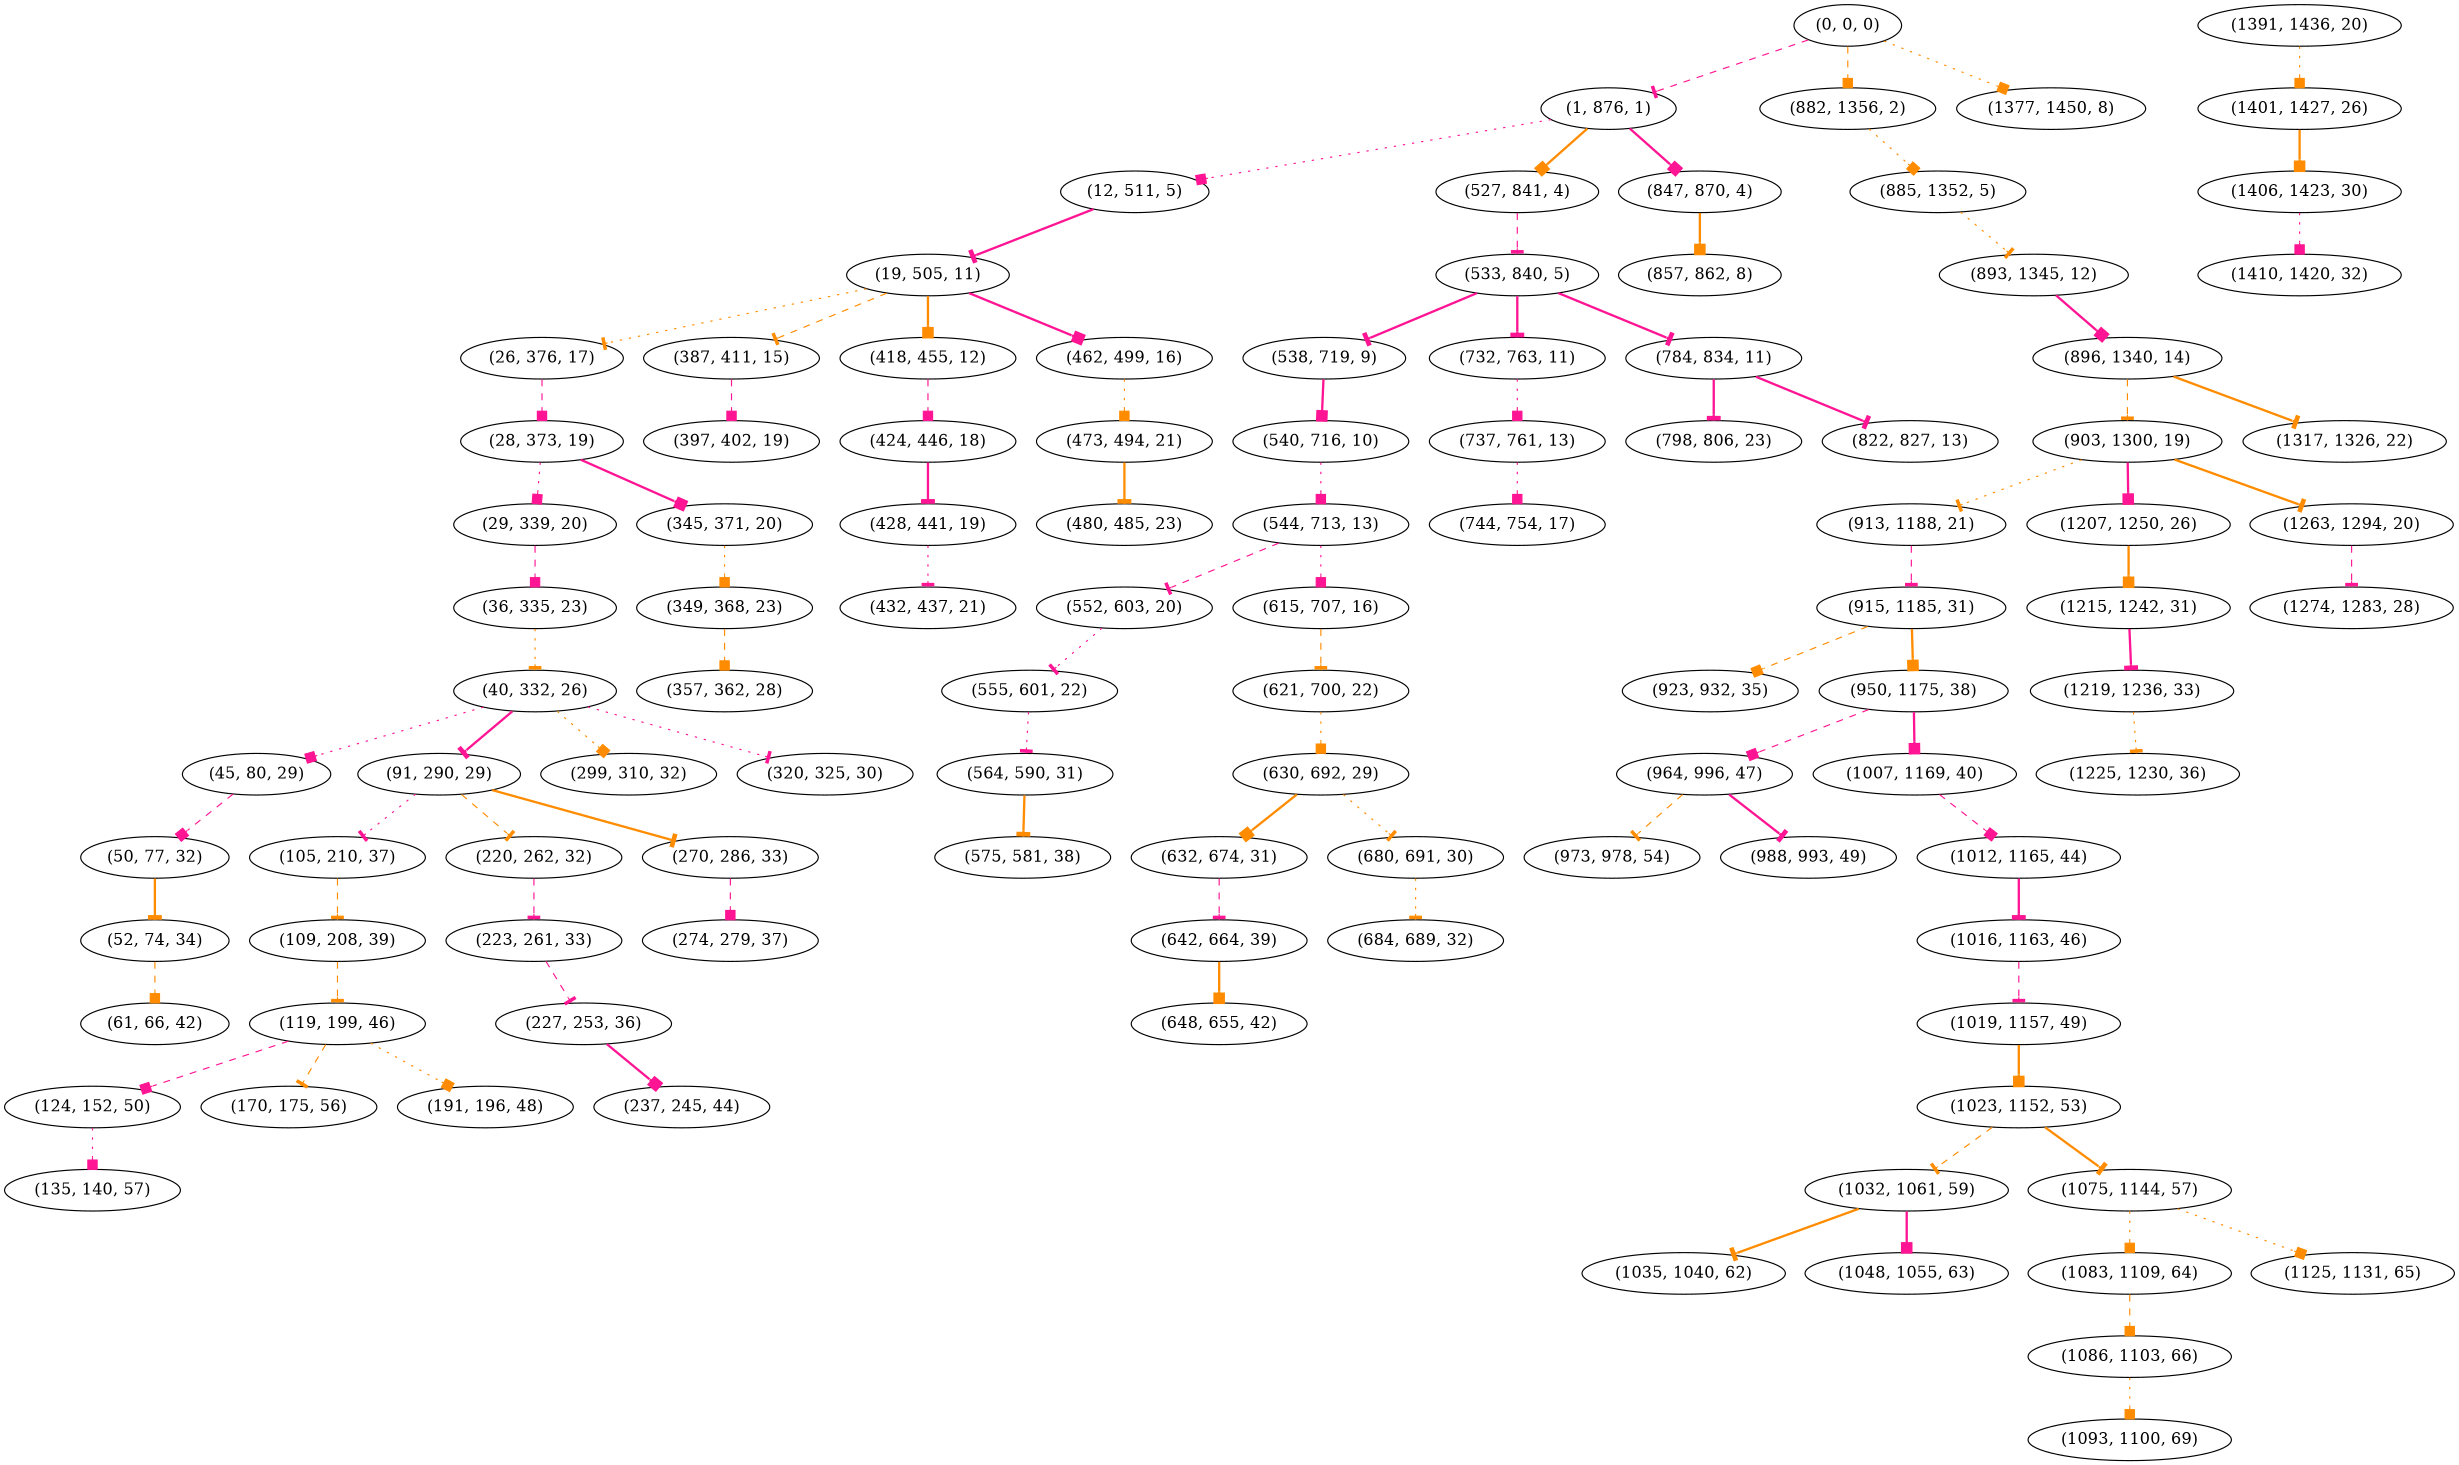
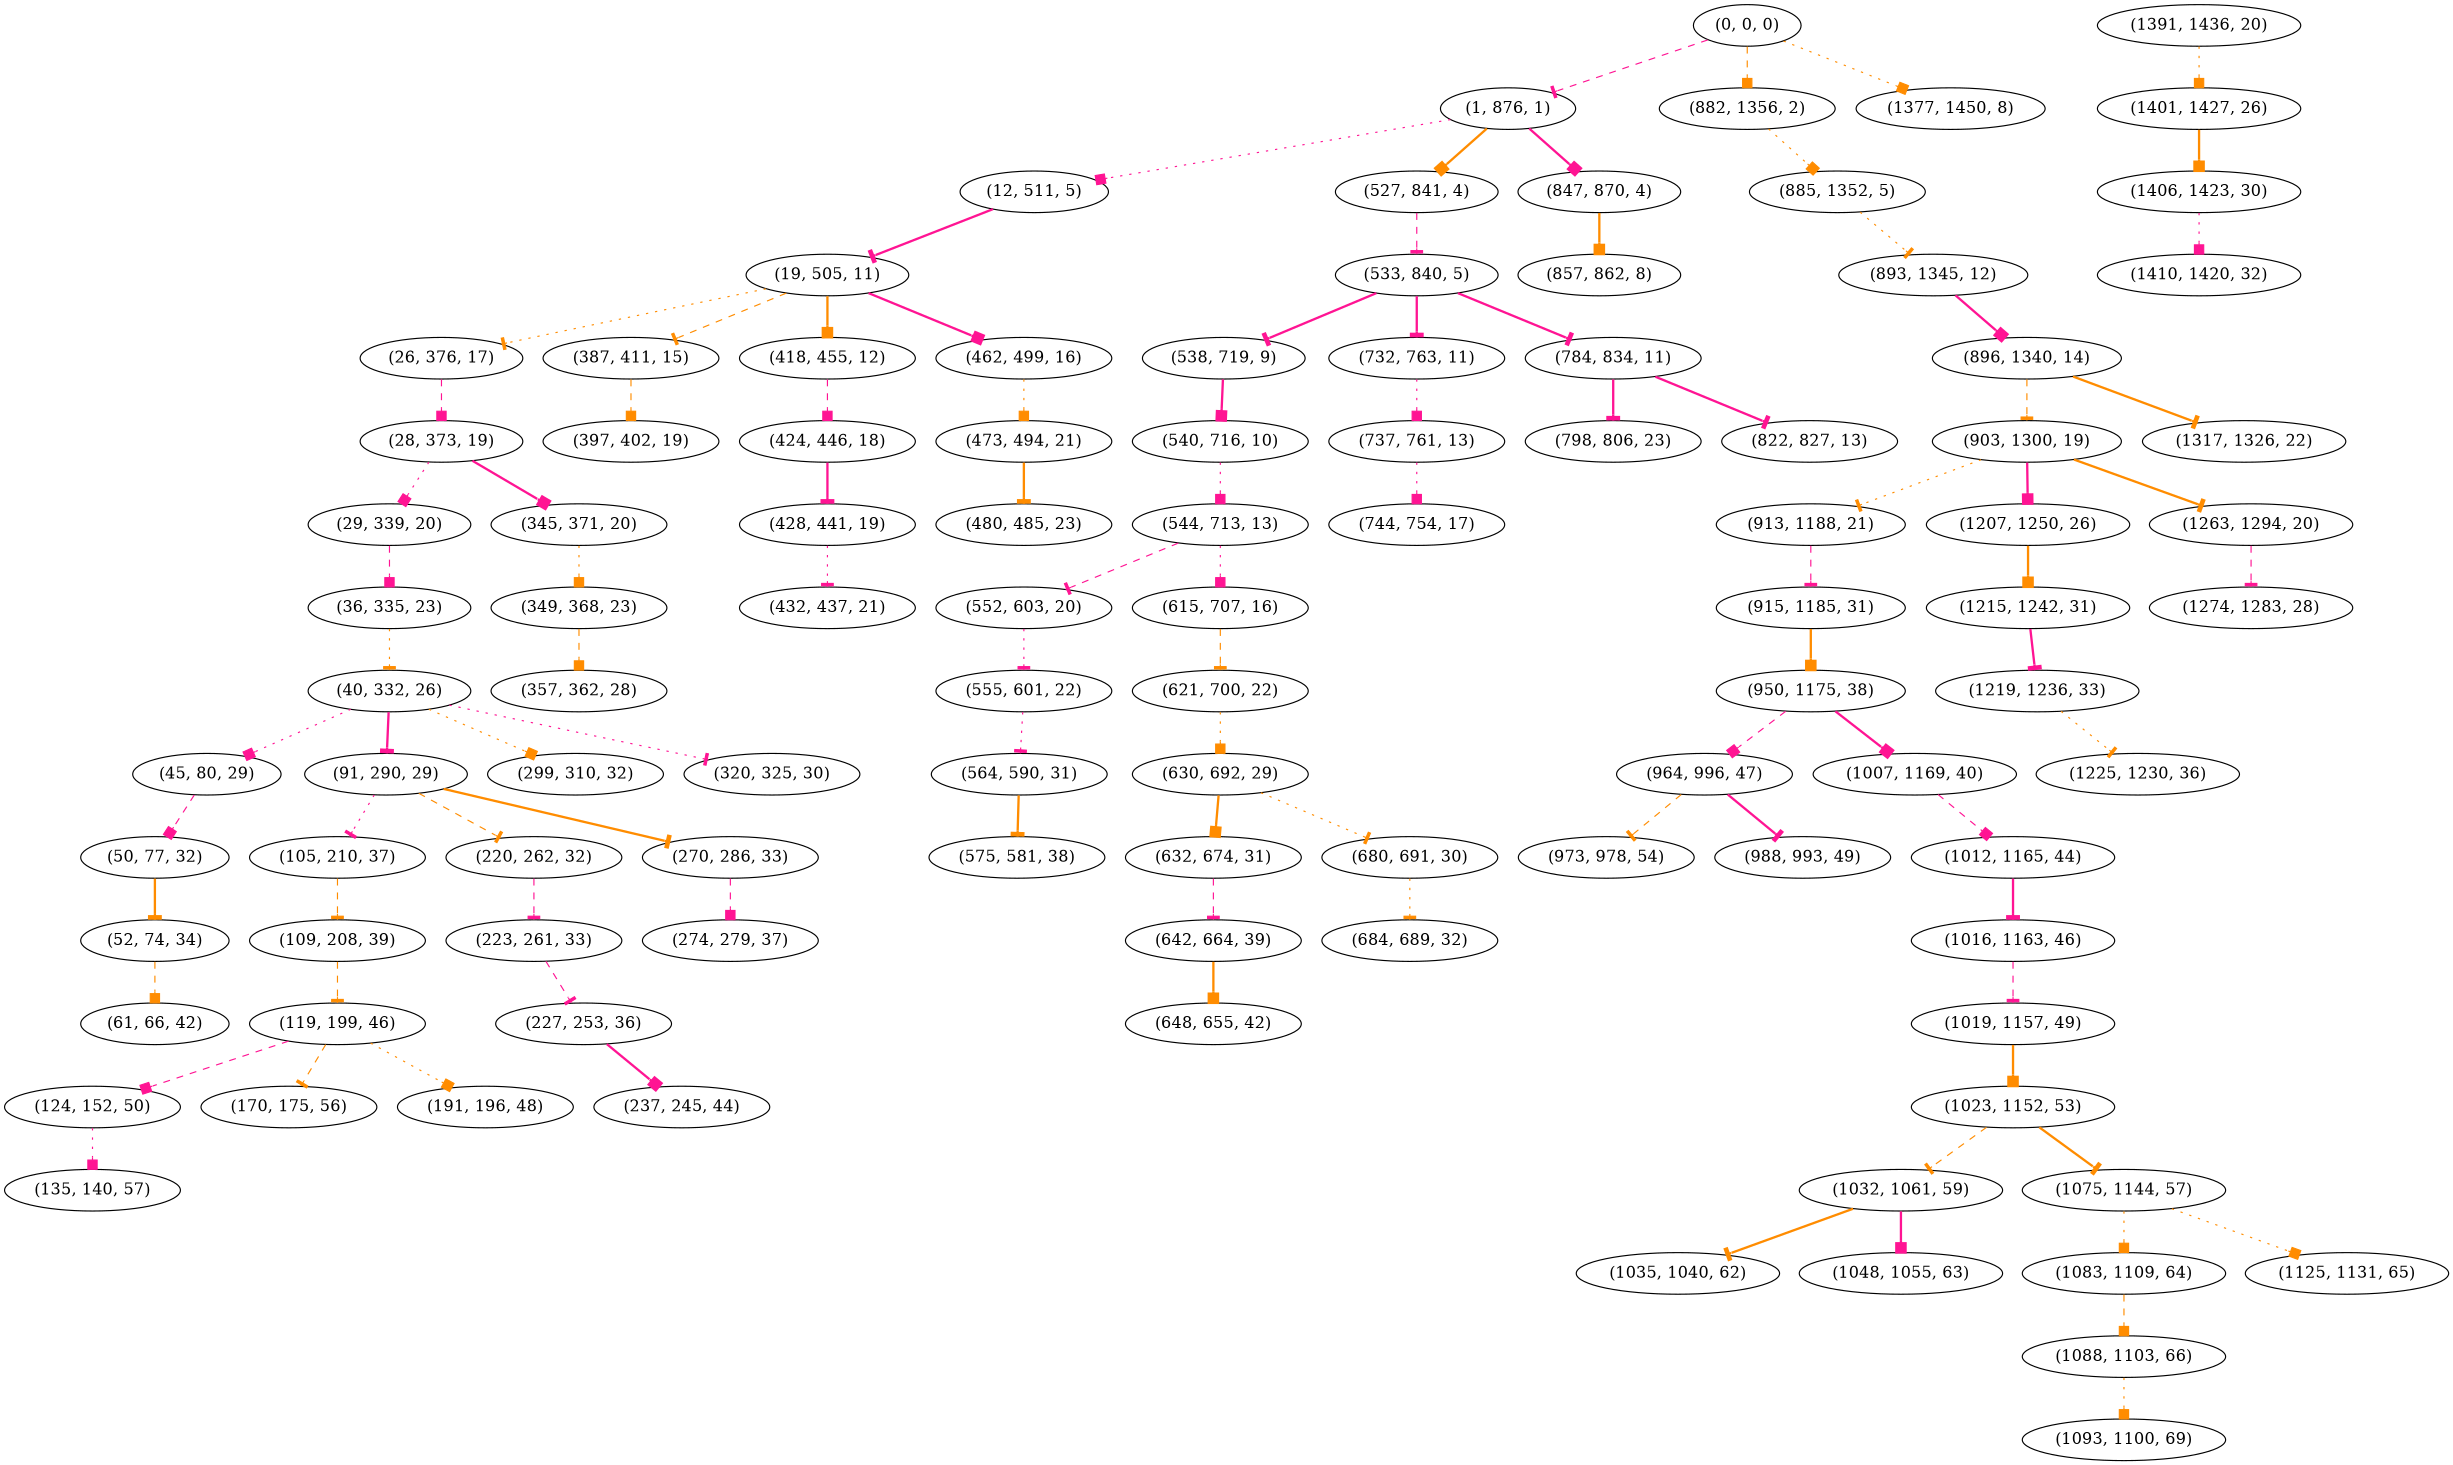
(732, 394) -> (631, 394)
(1710, 691) -> none
(2130, 1357) -> (2124, 1357)
